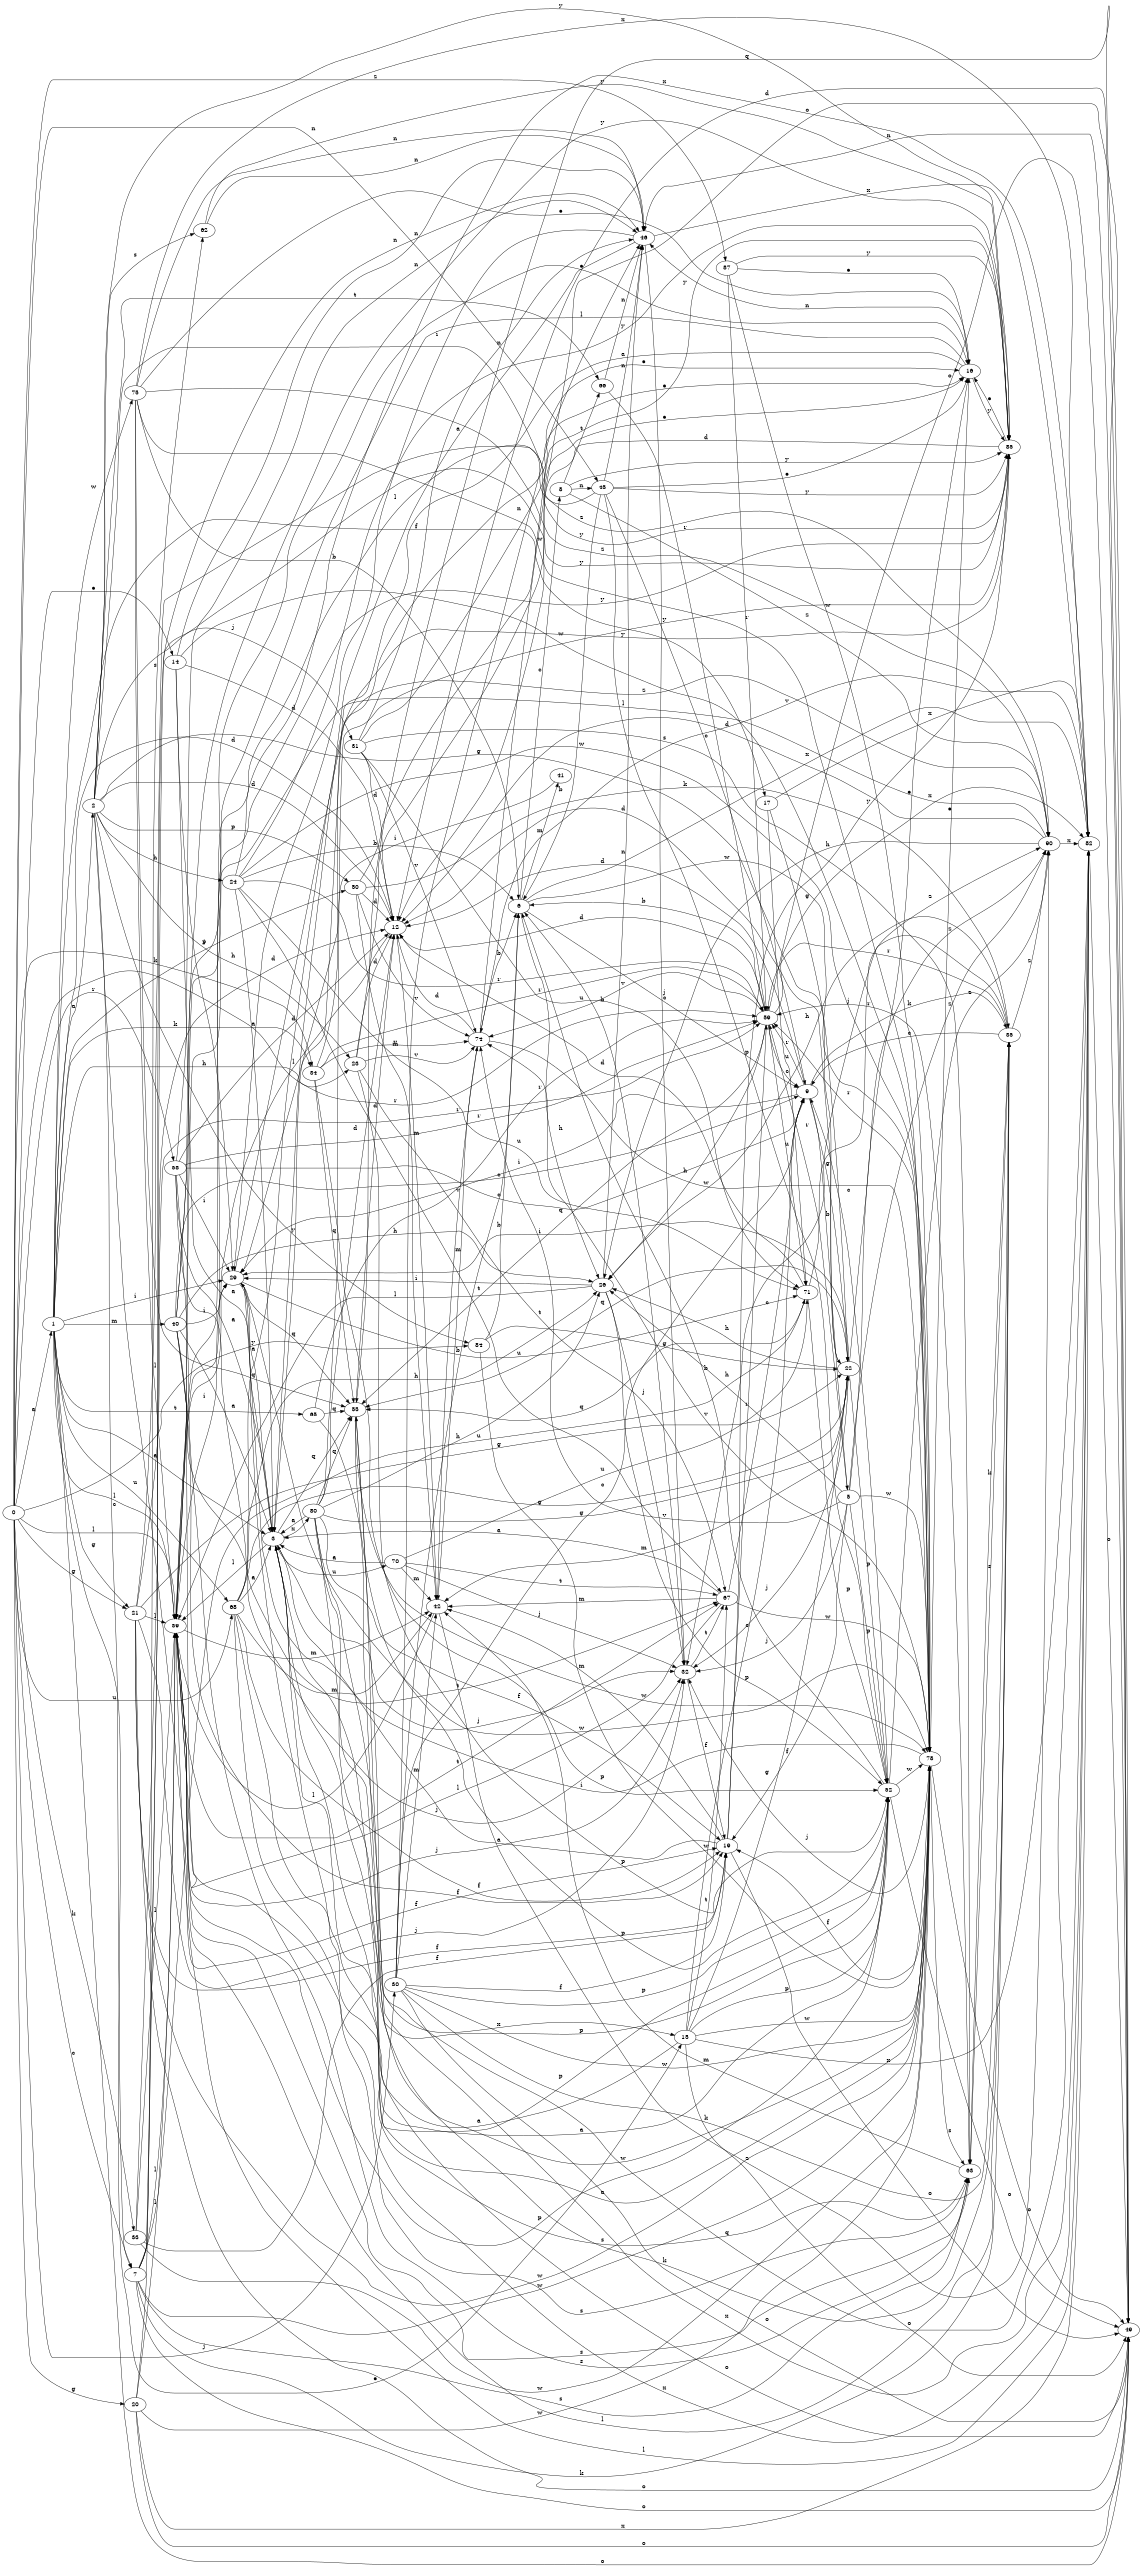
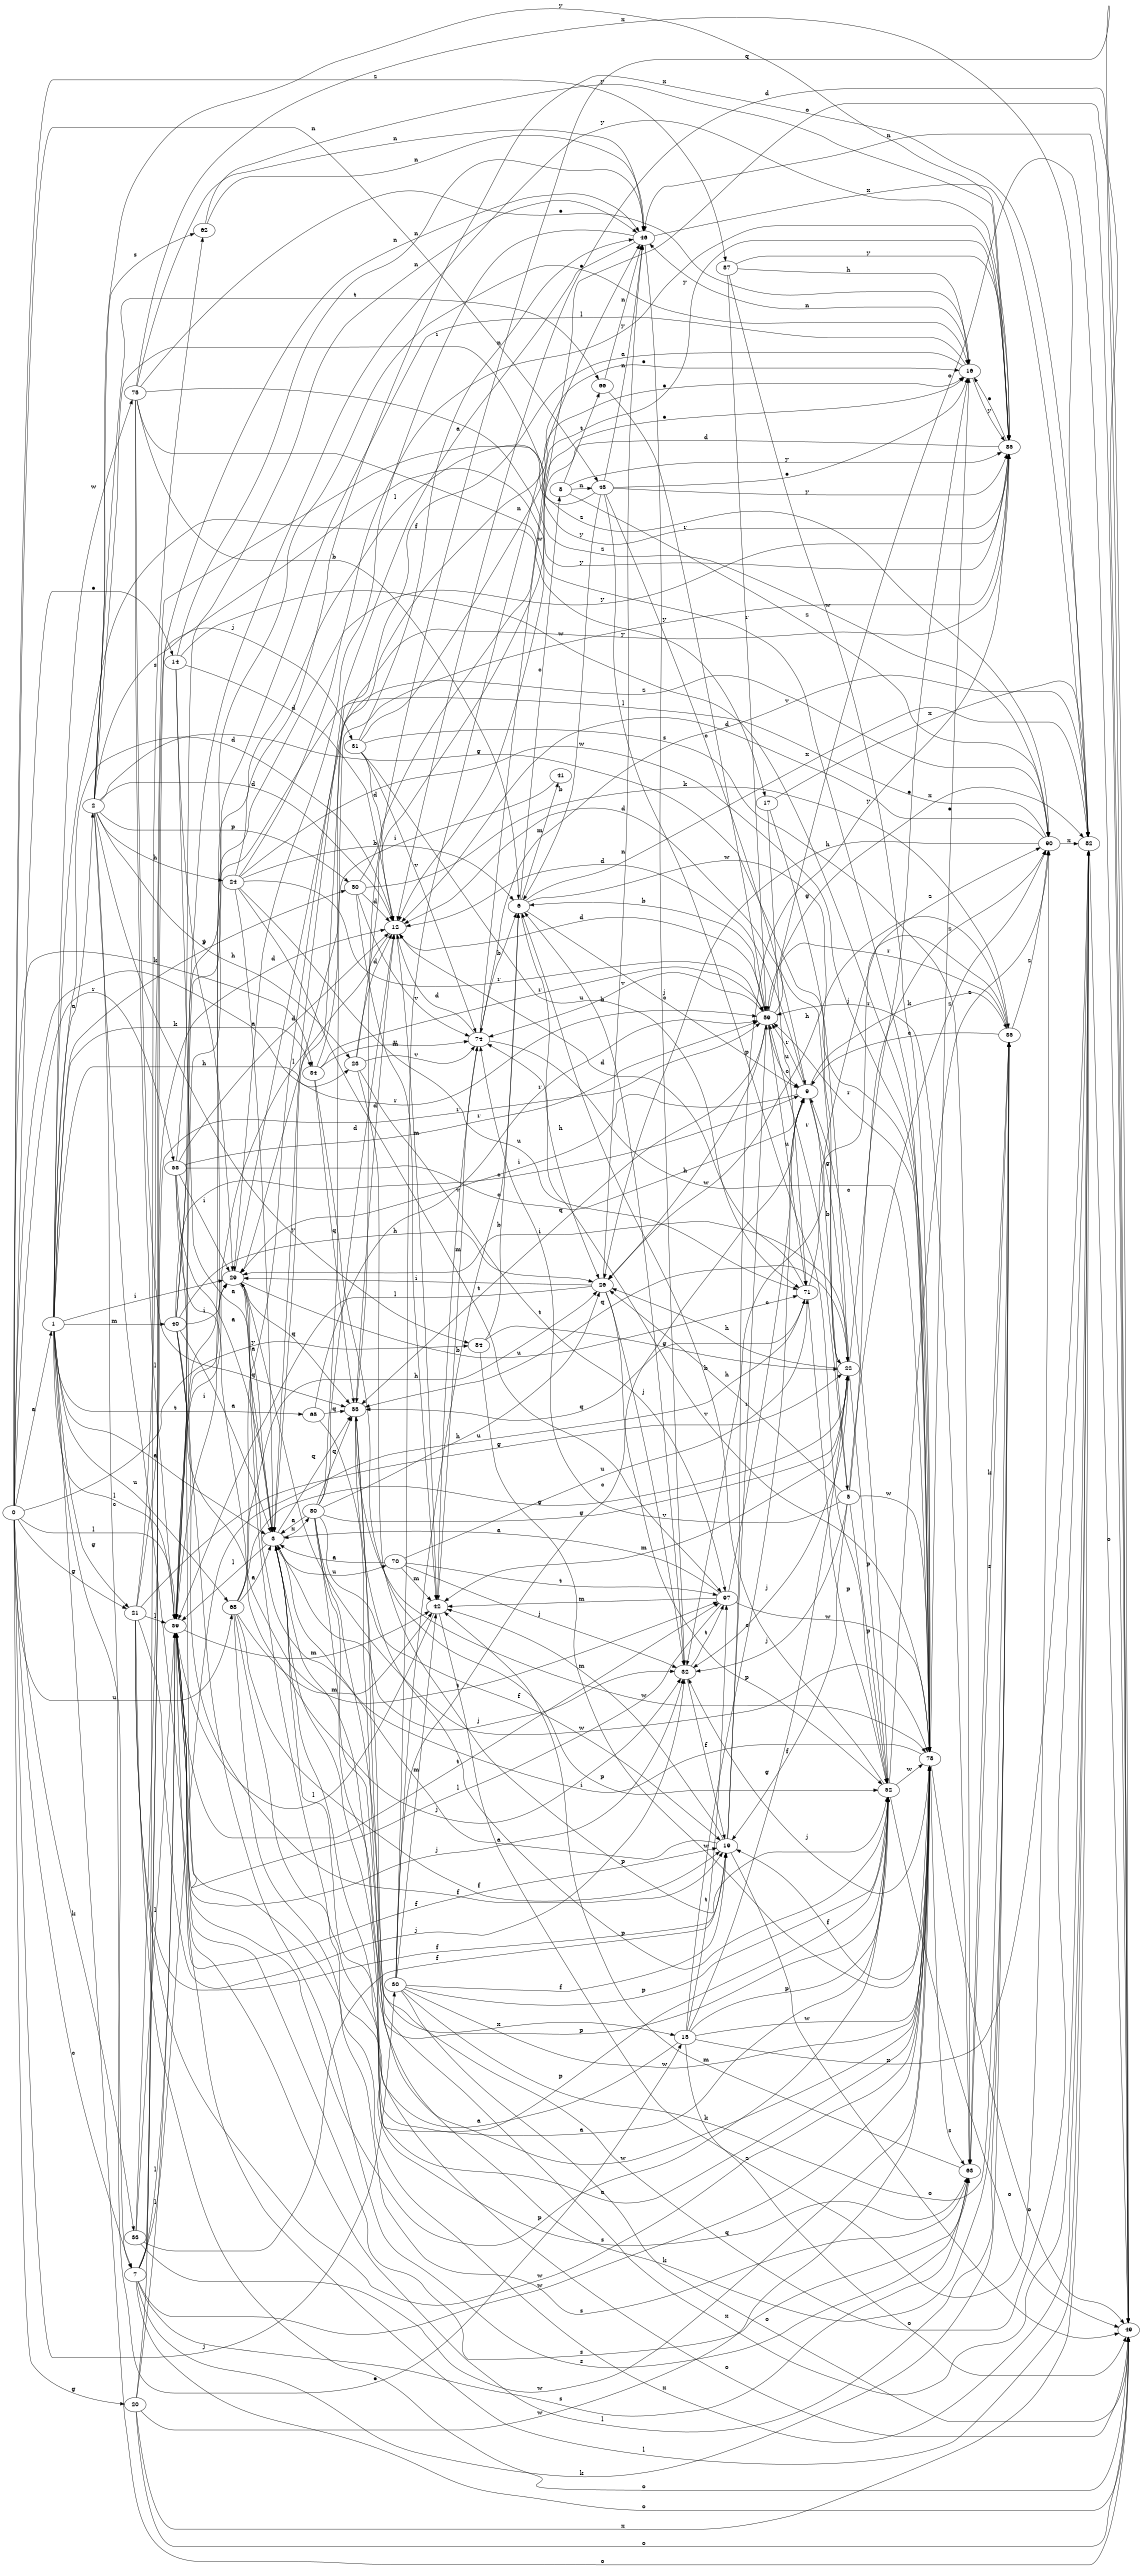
(849, 270) -> (849, 270)
(727, 1598) -> (727, 1598)
